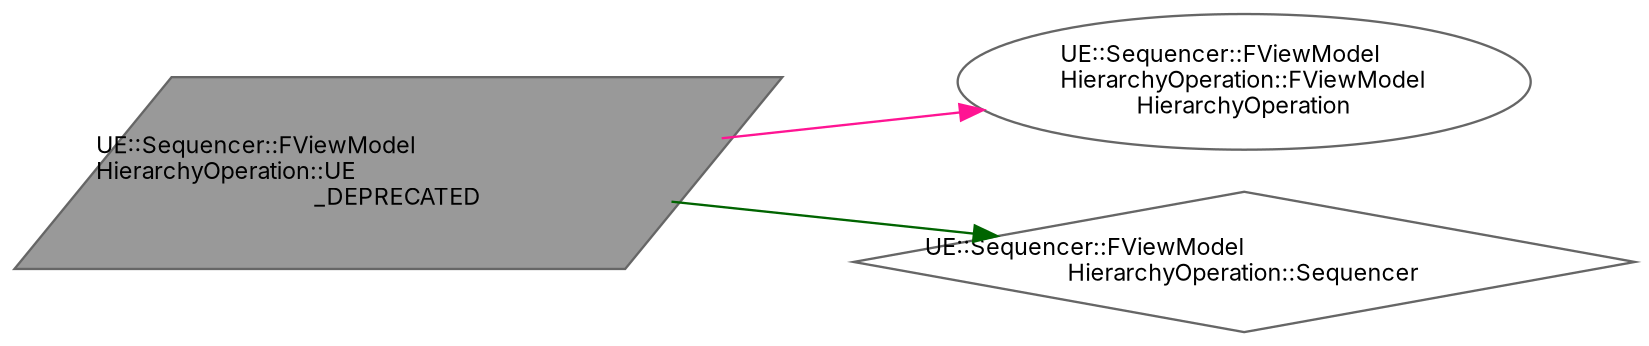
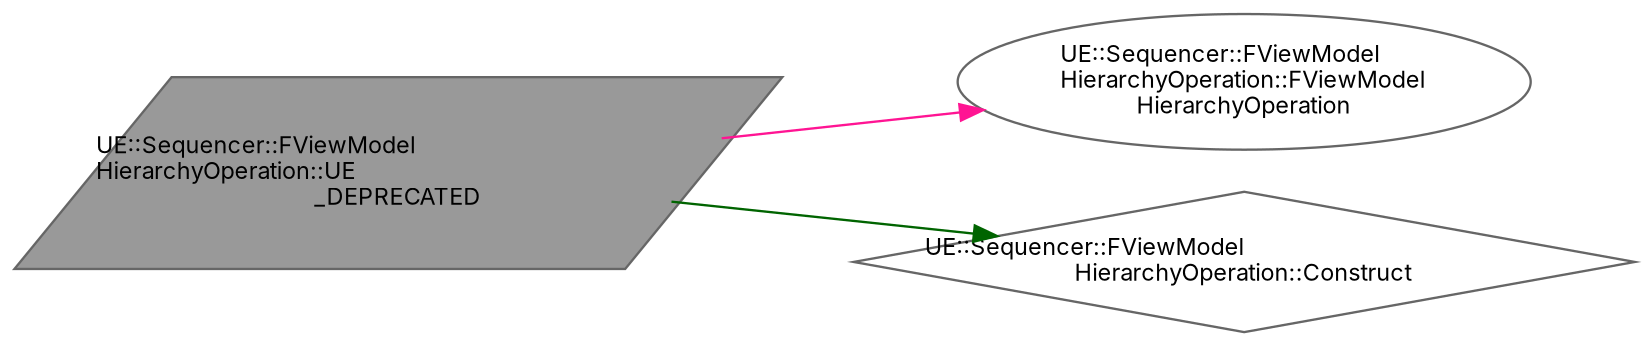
(1244, 262) -> (1244, 262)
